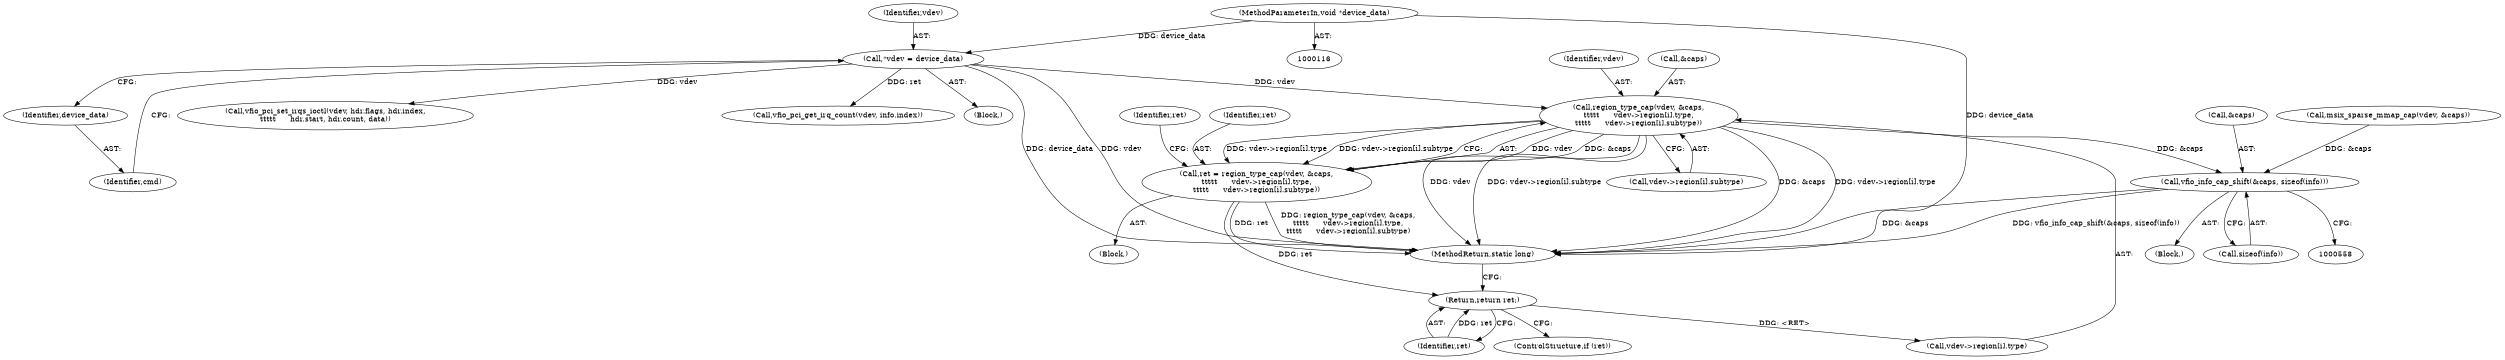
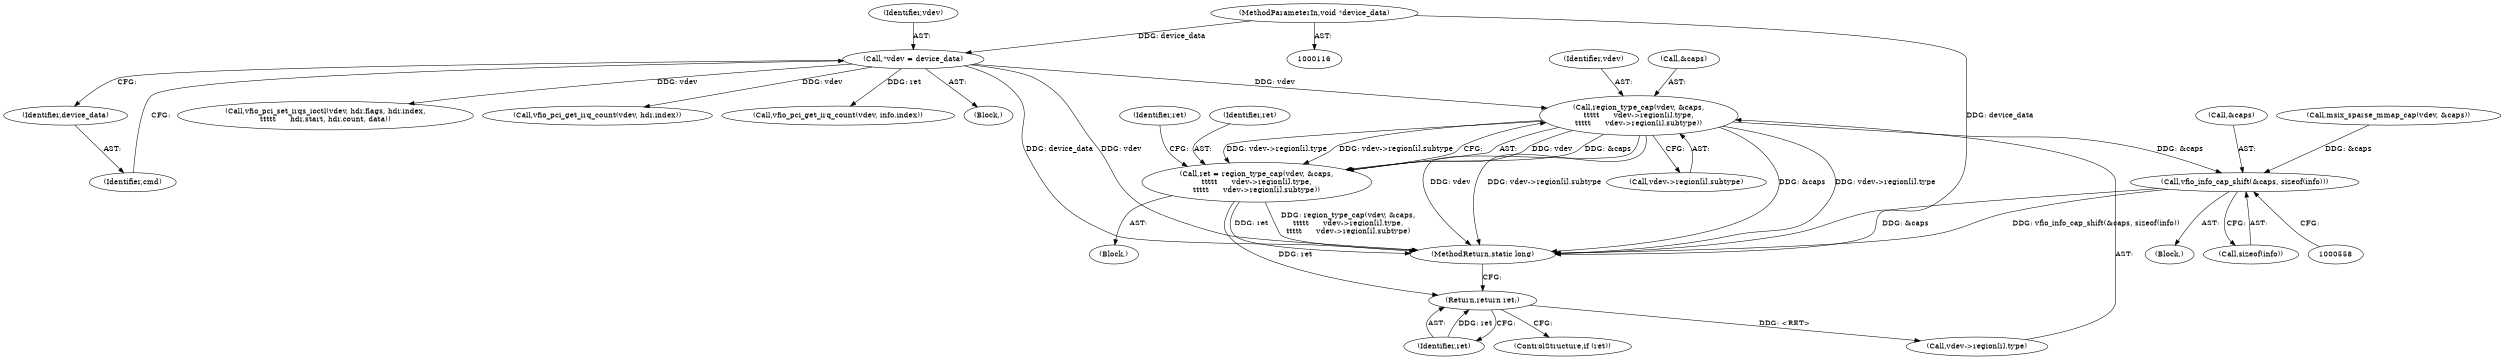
none -> (597, 116)
(2318, 208) -> (2287, 224)
